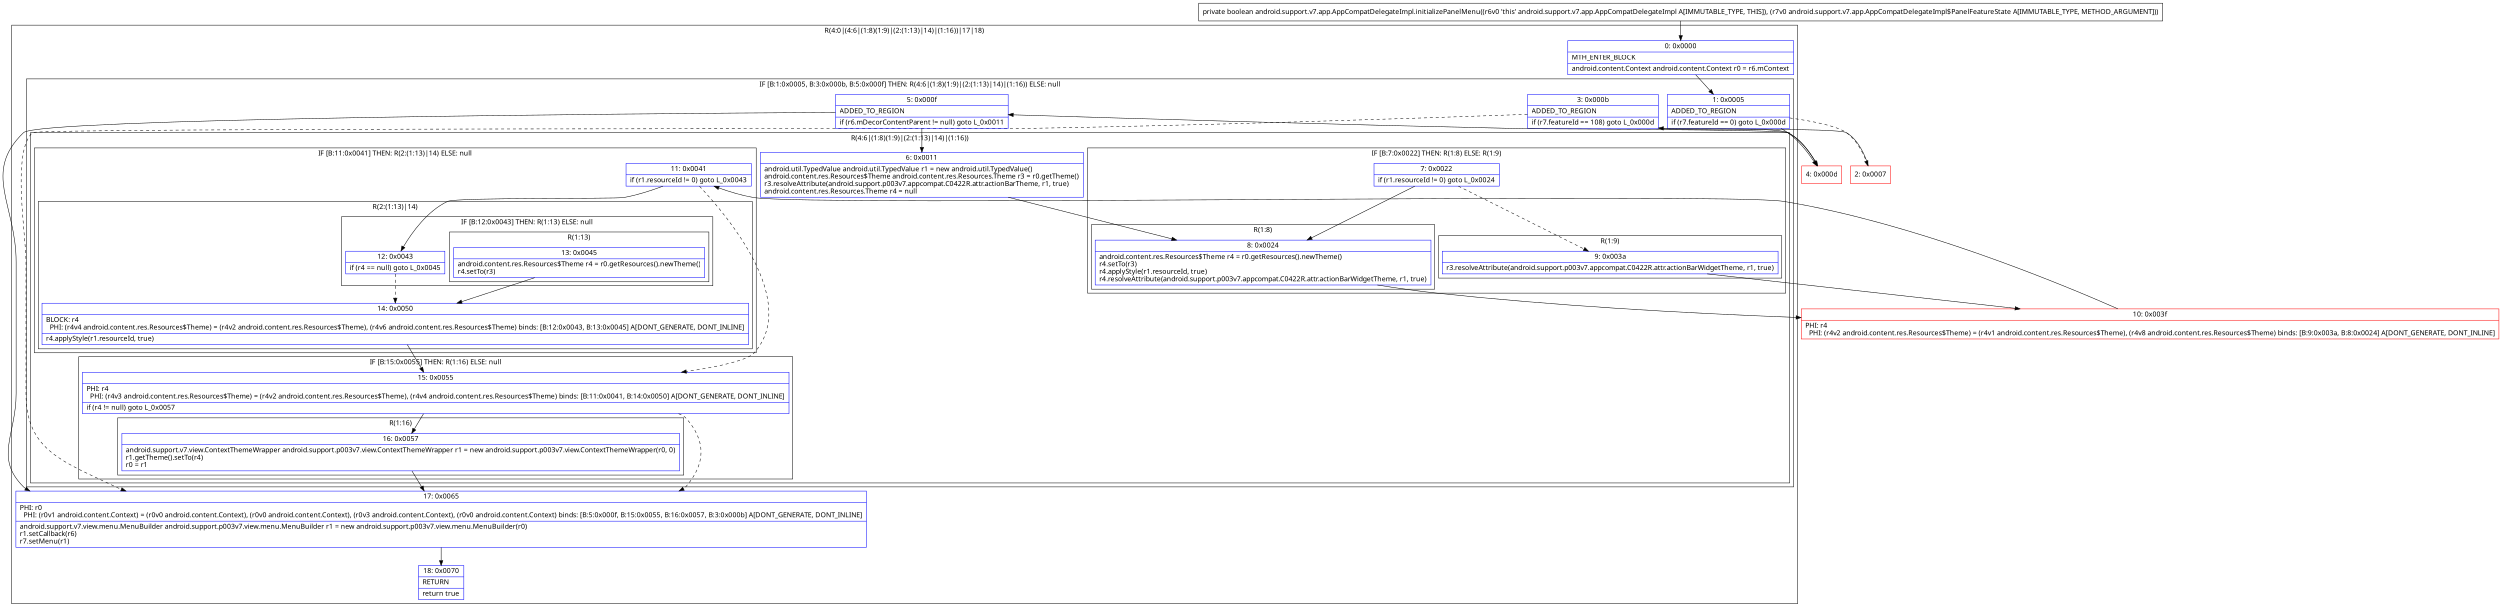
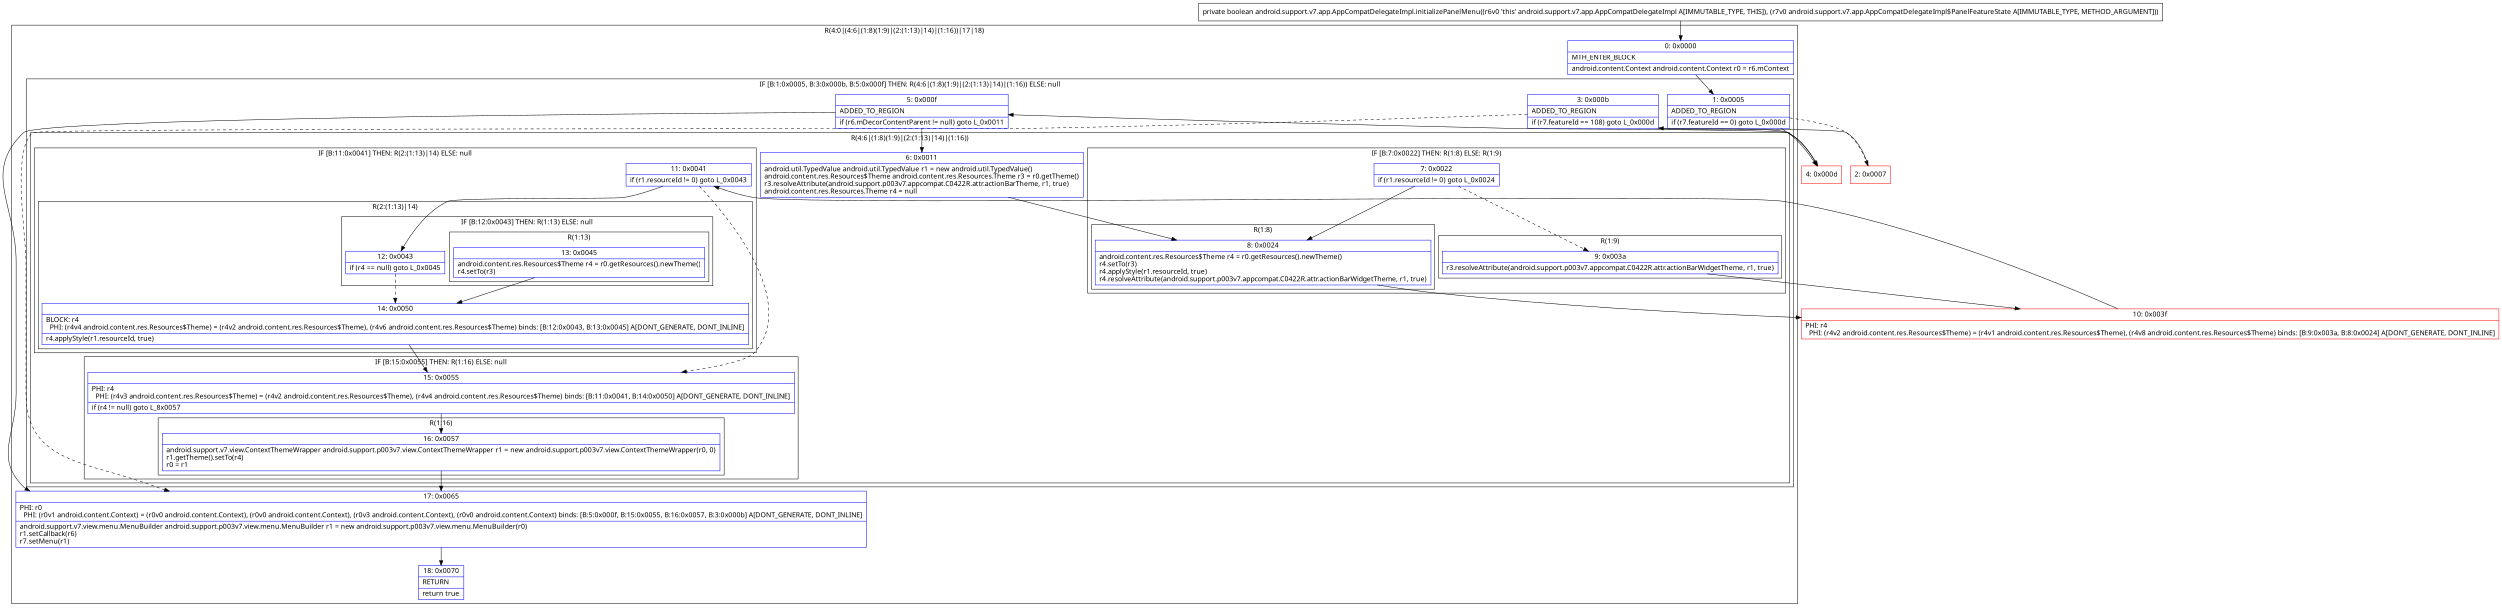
(131, 408) -> (136, 408)
(701, 450) -> none
